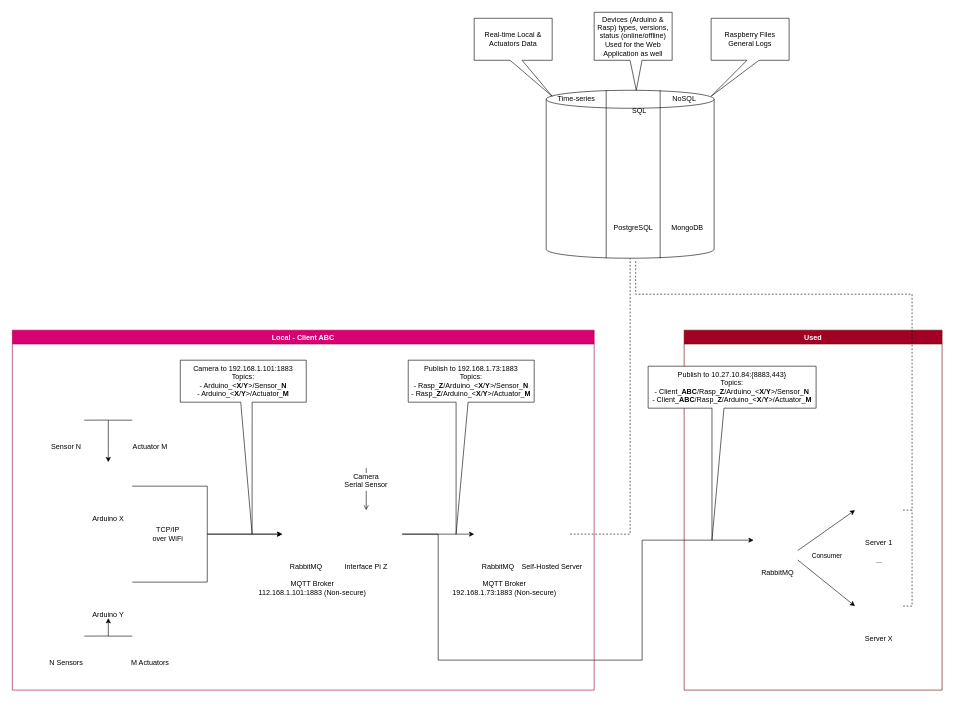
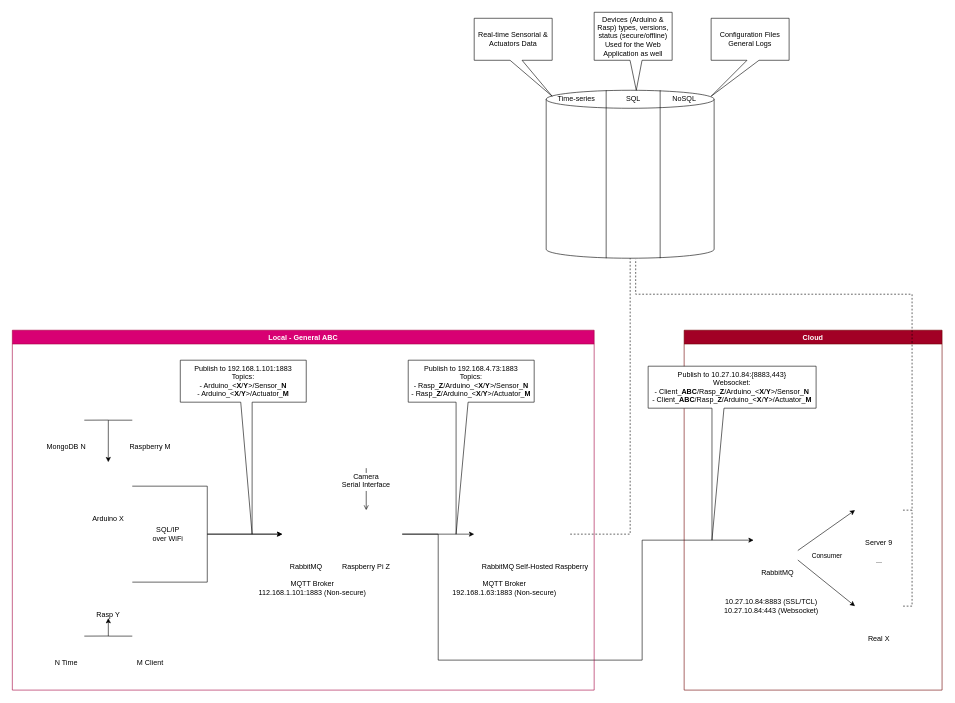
(633, 36) -> (633, 36)
(513, 39) -> (513, 39)
(750, 39) -> (750, 39)
(639, 111) -> (633, 99)
(633, 228) -> none
(687, 228) -> none
(303, 338) -> (303, 338)
(813, 338) -> (813, 338)
(243, 381) -> (243, 381)
(471, 381) -> (471, 381)
(732, 387) -> (732, 387)
(66, 446) -> (66, 446)
(150, 446) -> (150, 446)
(366, 476) -> (366, 476)
(168, 534) -> (168, 534)
(879, 542) -> (879, 542)
(366, 566) -> (366, 566)
(546, 566) -> (546, 566)
(505, 588) -> (505, 588)
none -> (771, 606)
(108, 614) -> (108, 614)
(879, 638) -> (879, 638)
(66, 662) -> (66, 662)
(150, 662) -> (150, 662)
